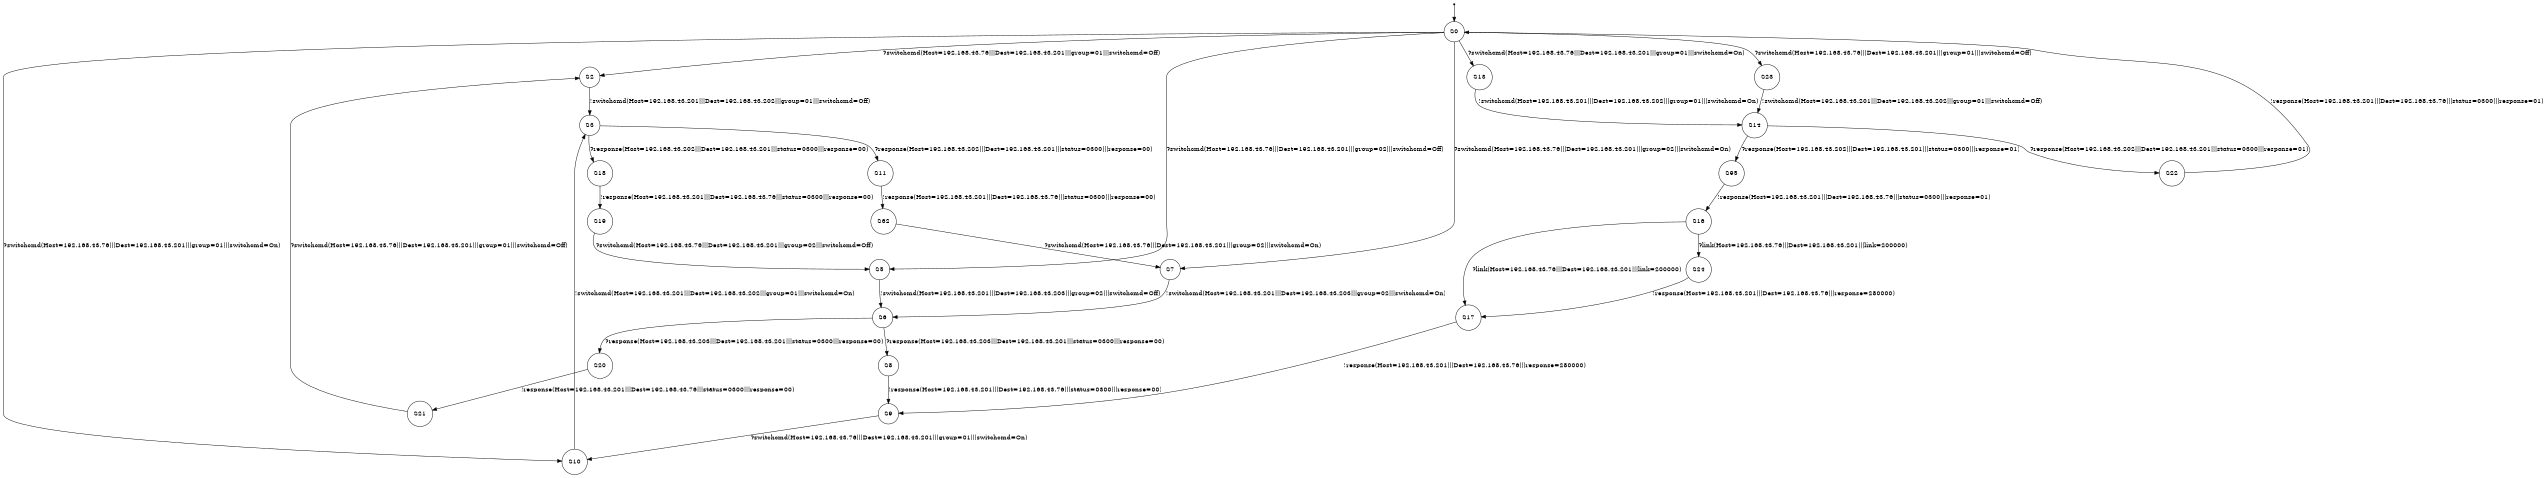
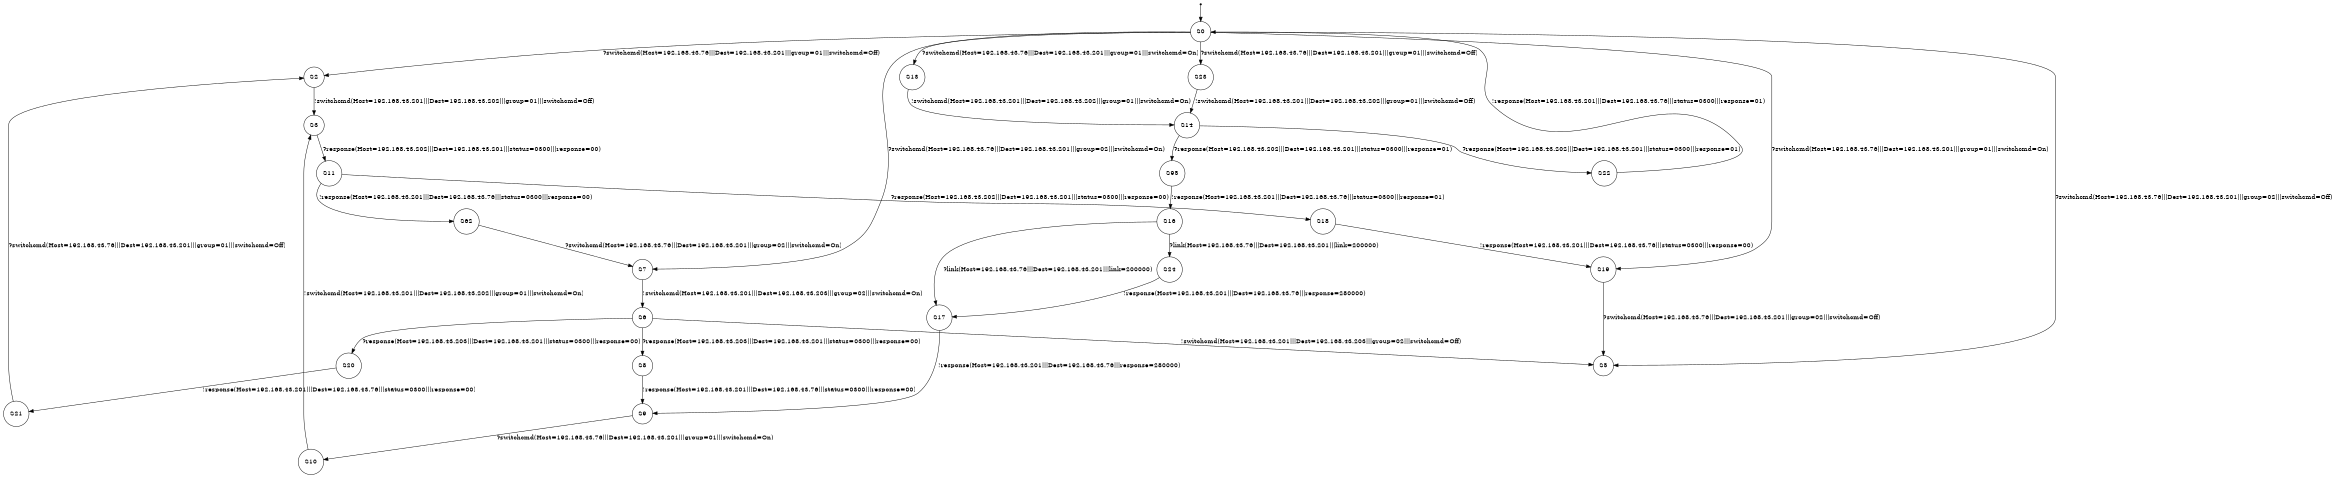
(275, 51) -> (1650, 54)
(589, 147) -> (824, 198)
(880, 291) -> (1121, 342)
